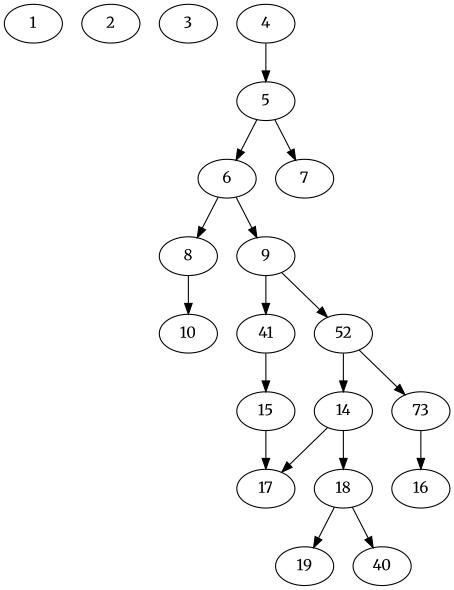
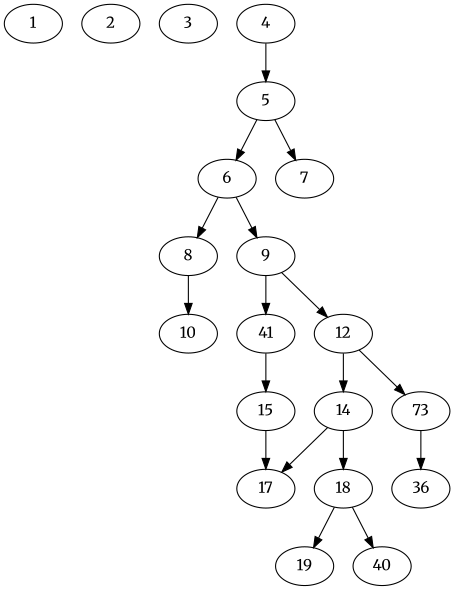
(343, 334) -> (343, 334)
(421, 489) -> (421, 489)
